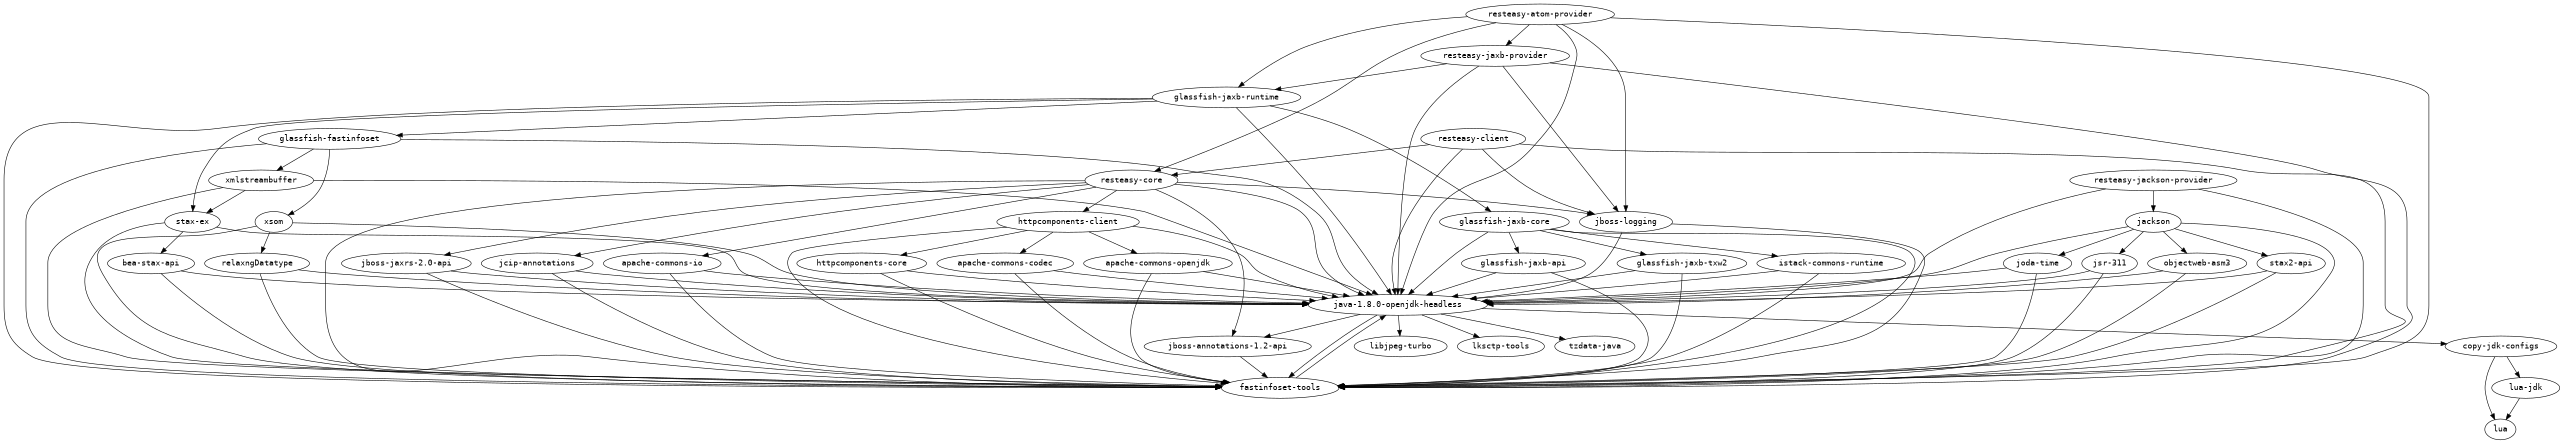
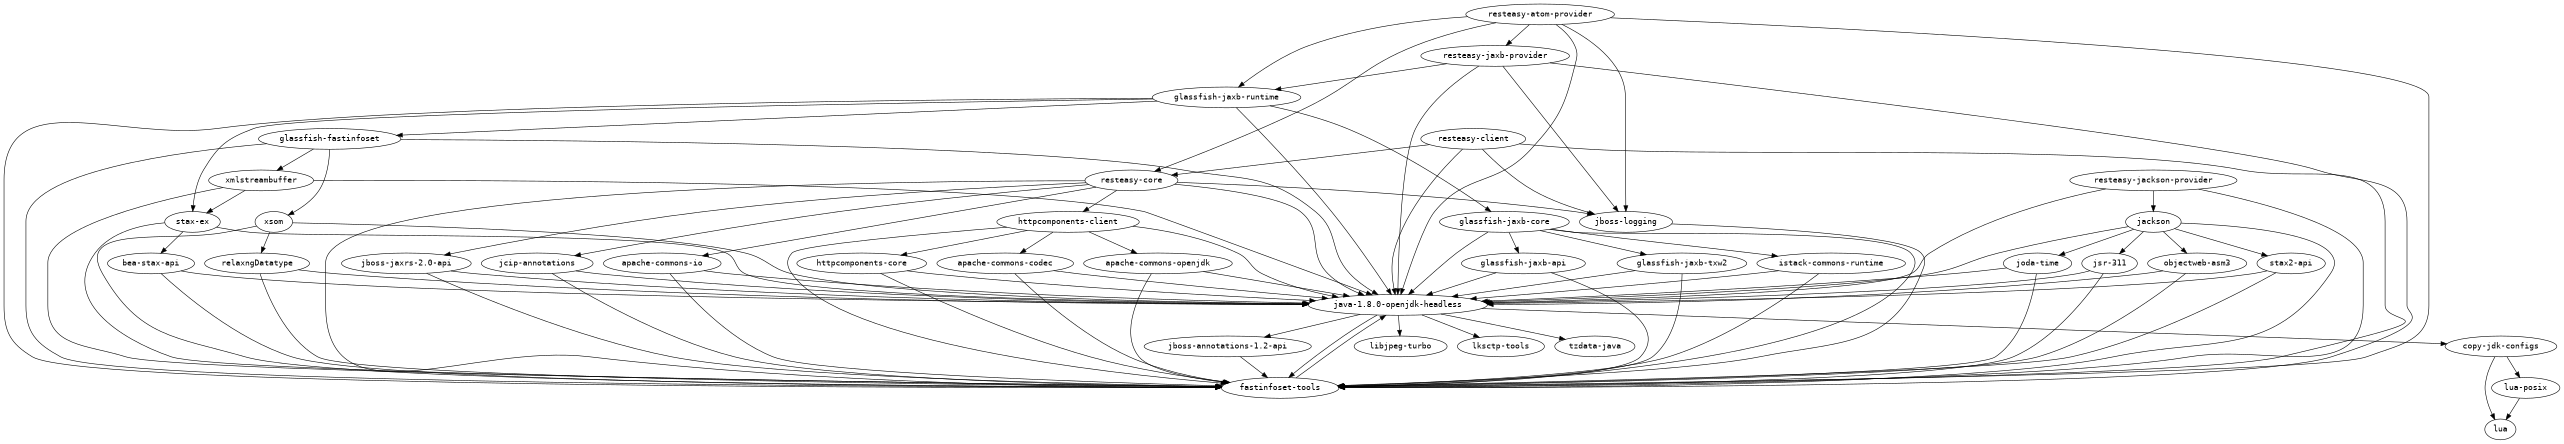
(1224, 235) -> none
(1560, 285) -> none
(2526, 388) -> (2526, 388)
